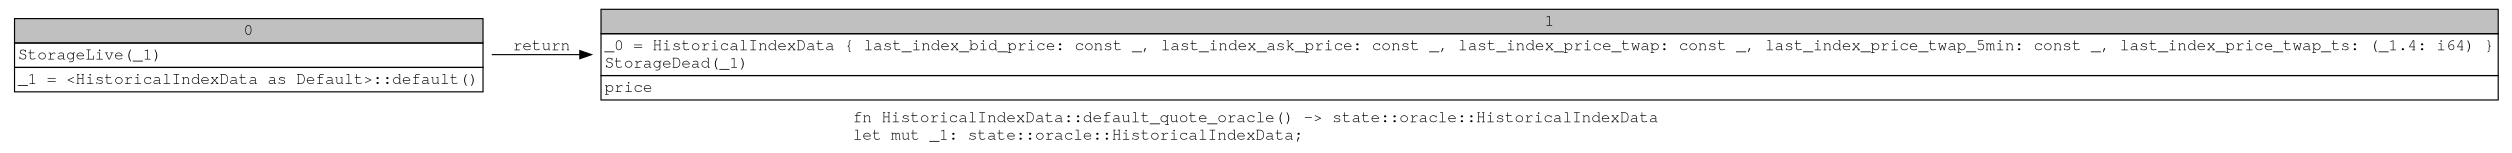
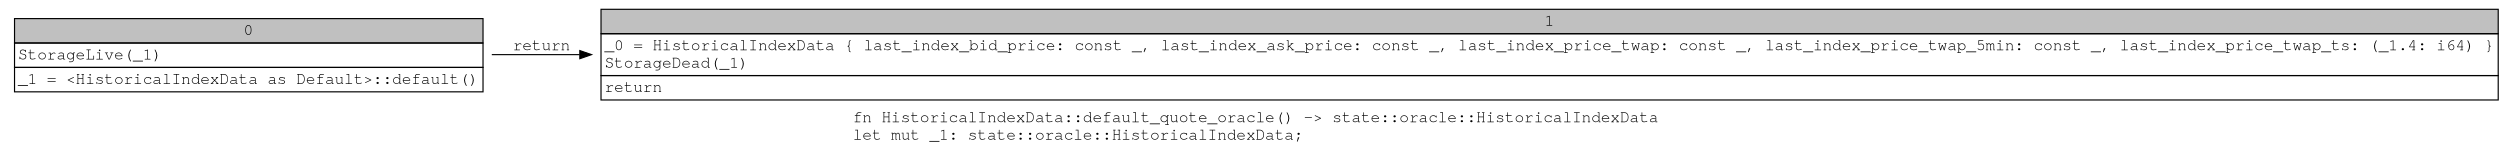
(629, 87) -> (634, 87)
